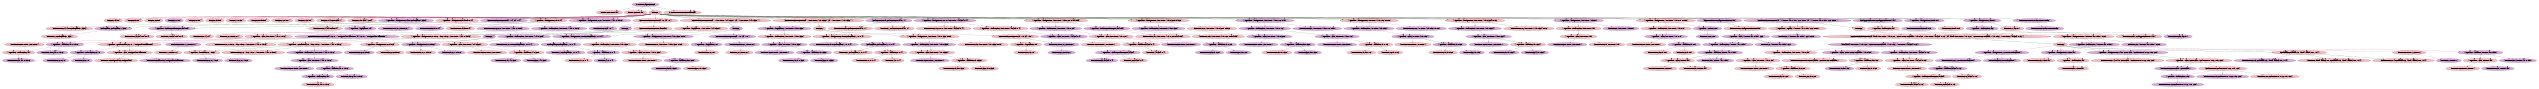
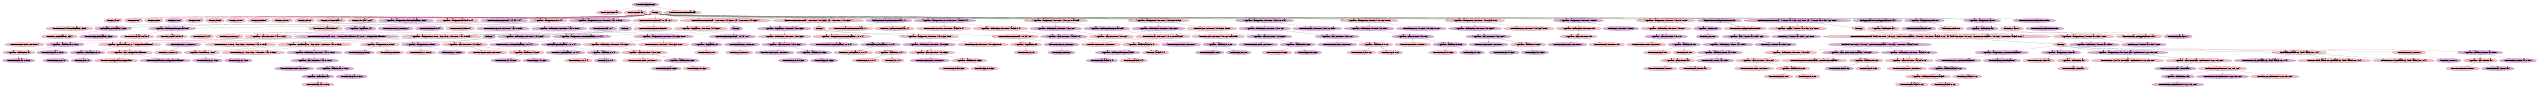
none -> (99, 37)
